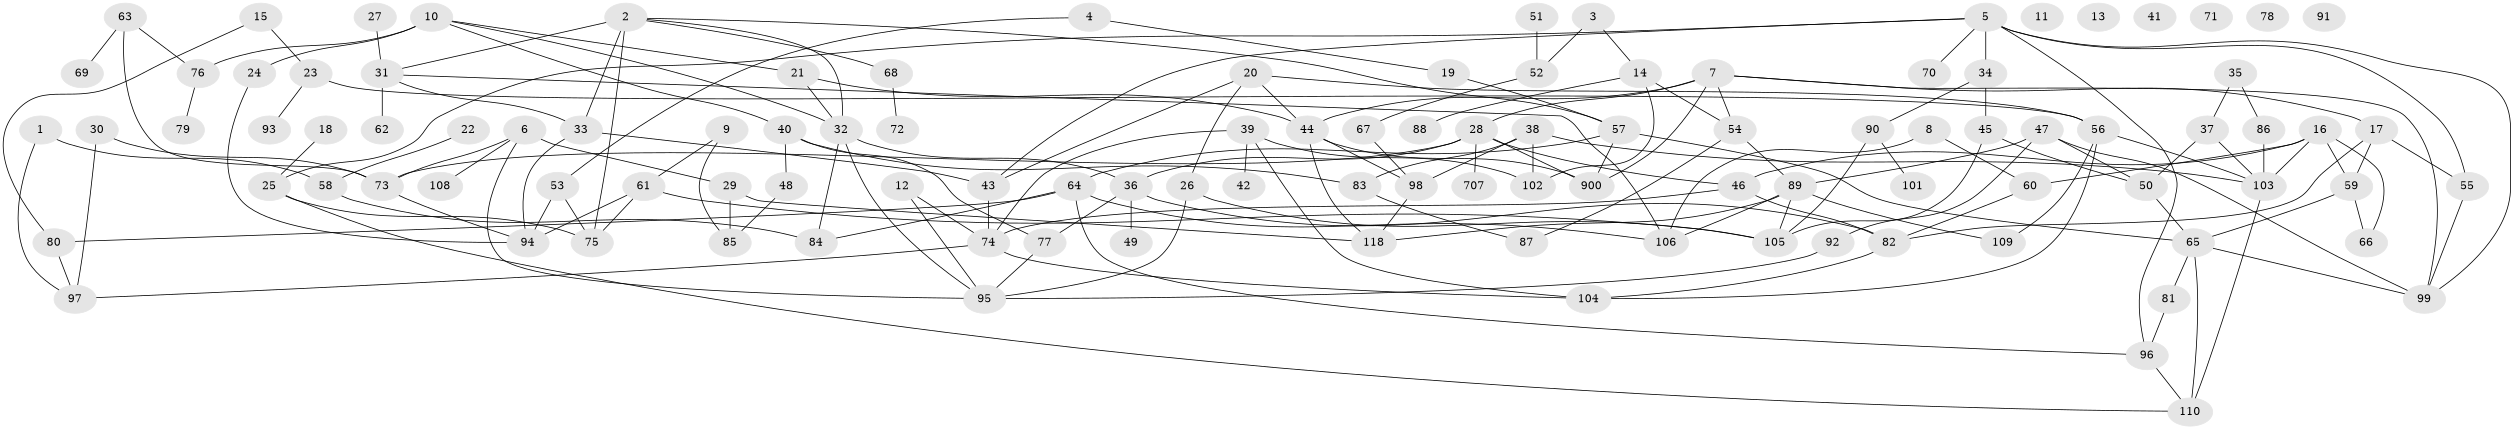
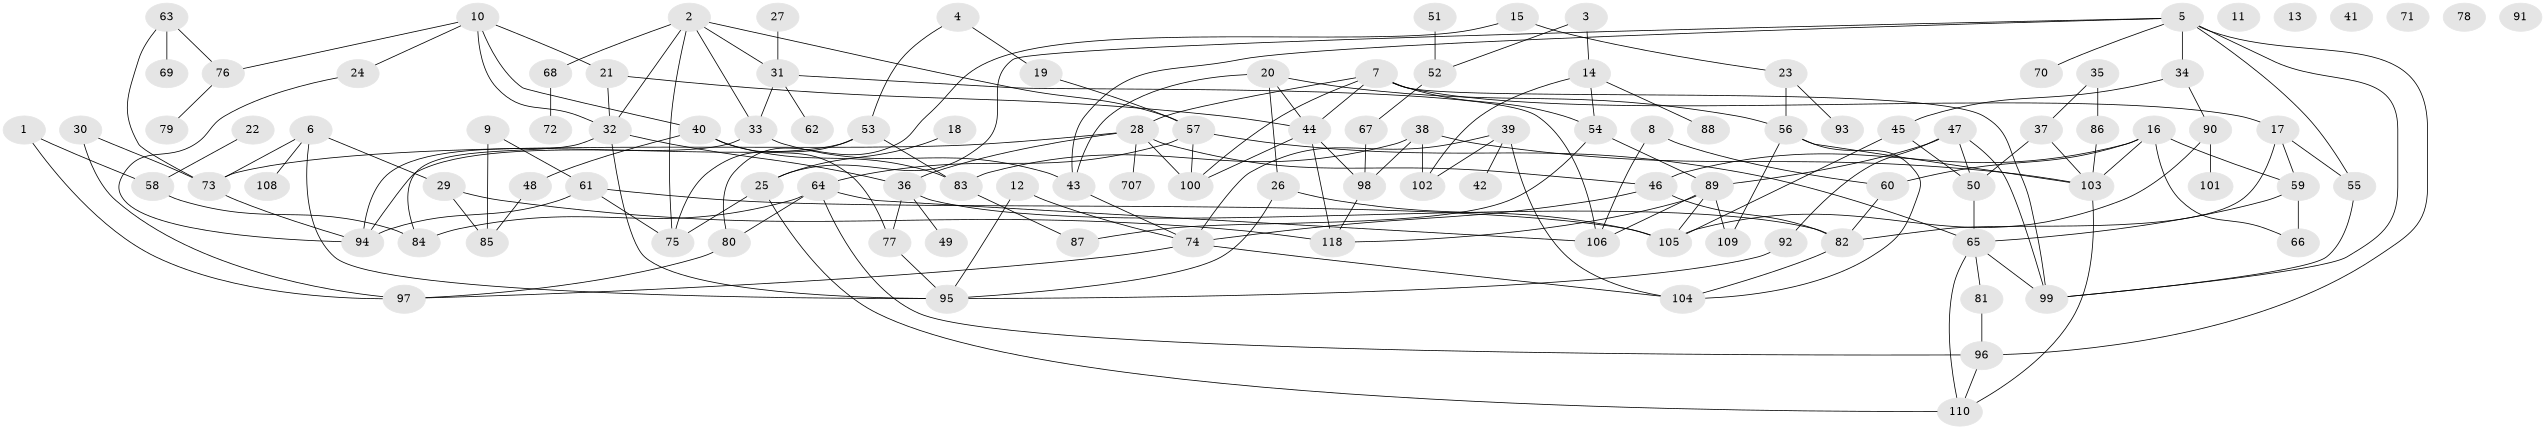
none -> (915, 158)
(1592, 186) -> (1191, 186)
